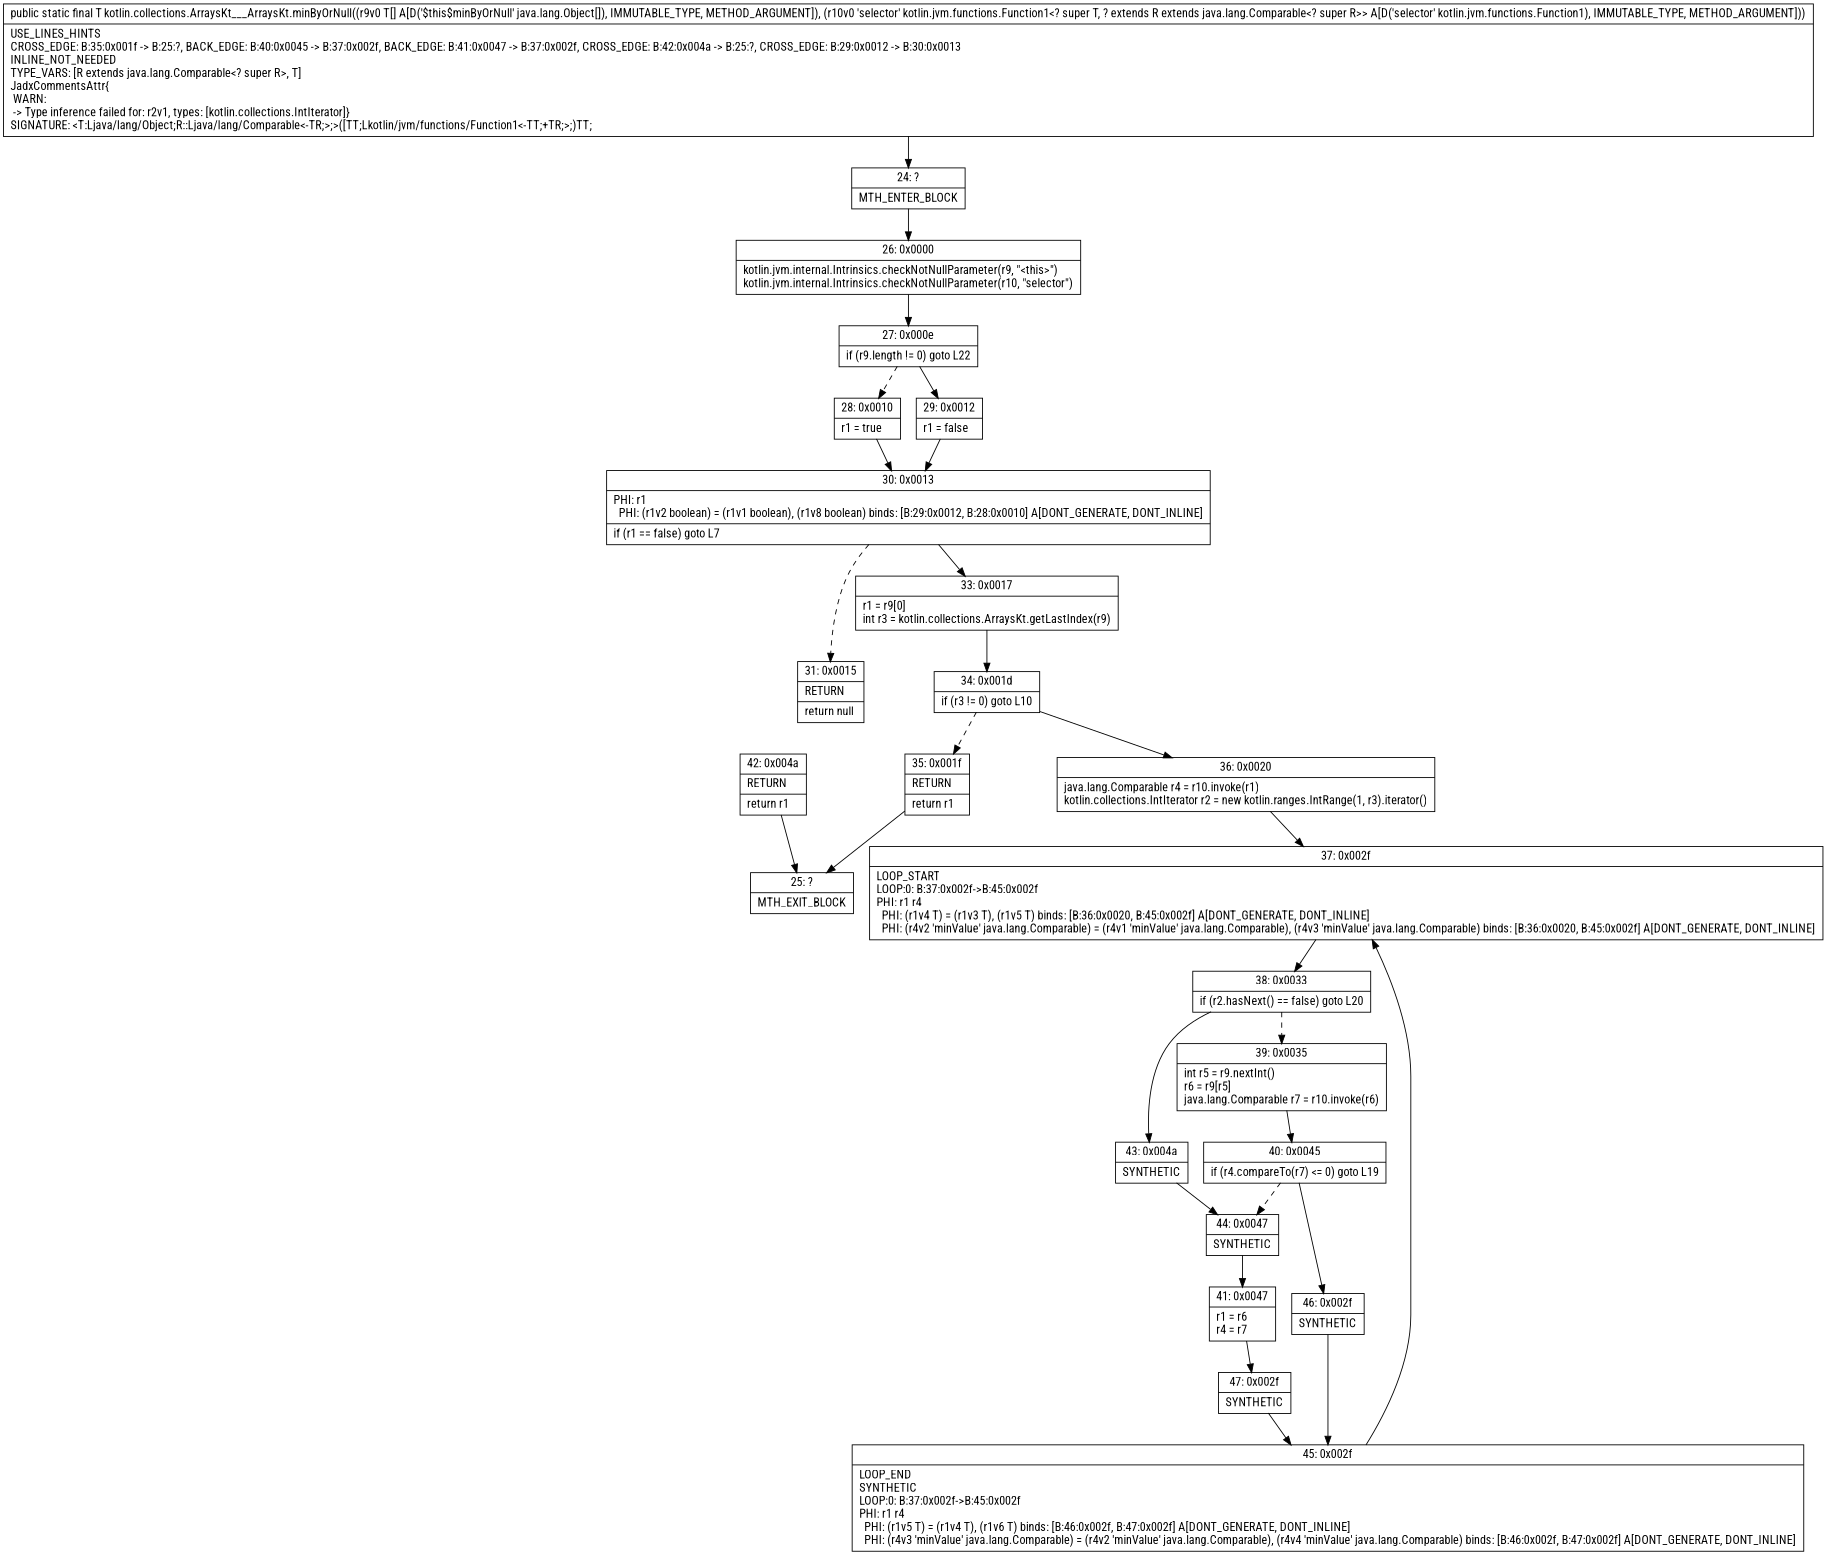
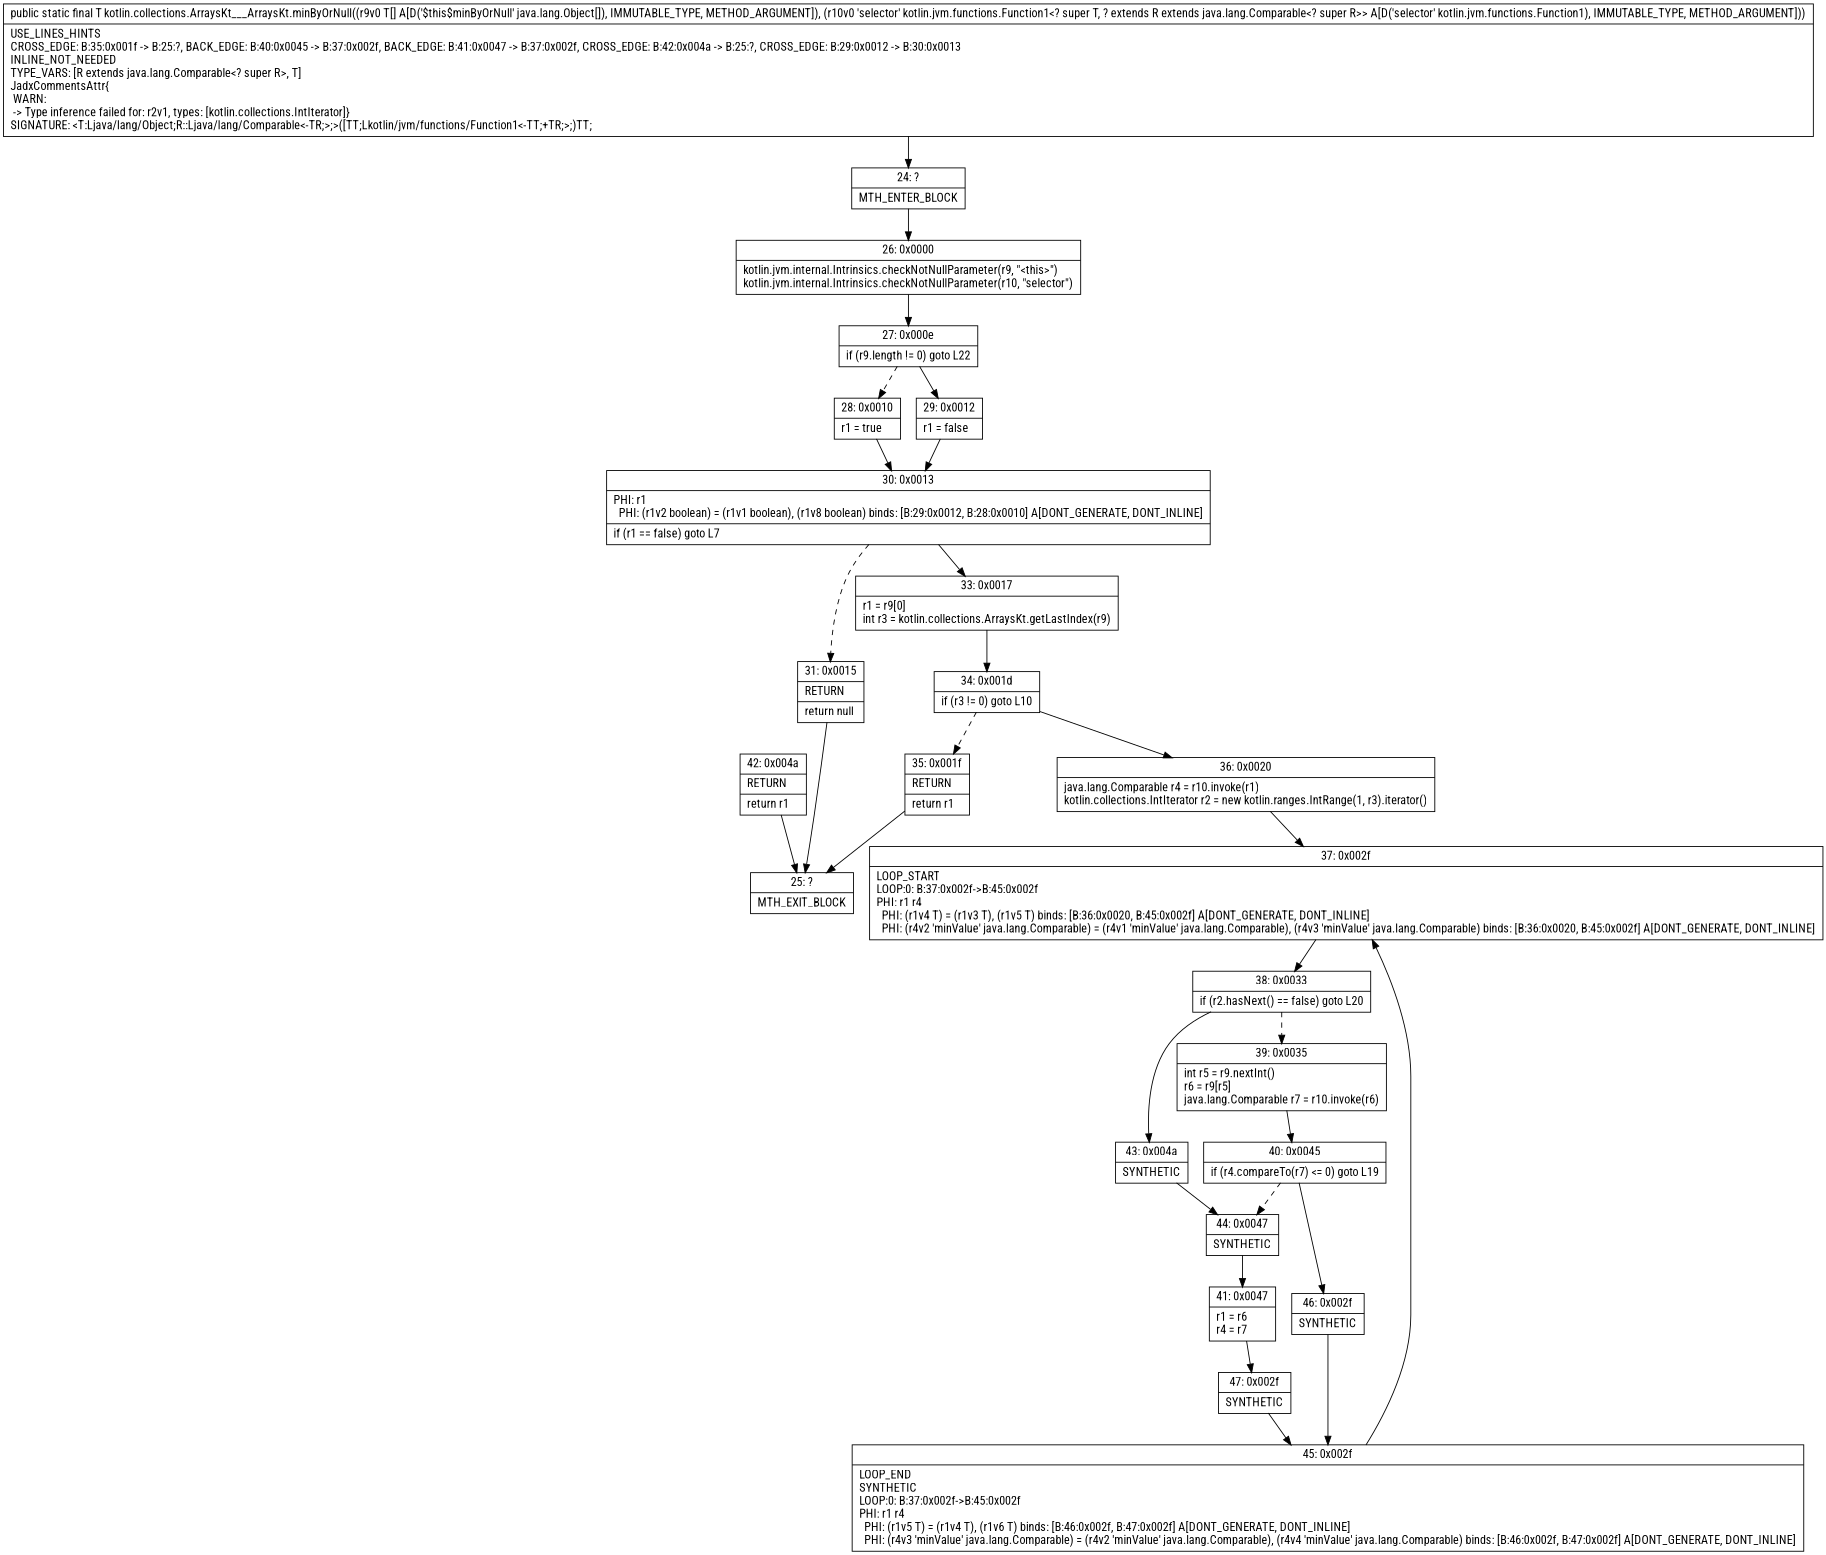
none -> (817, 793)
